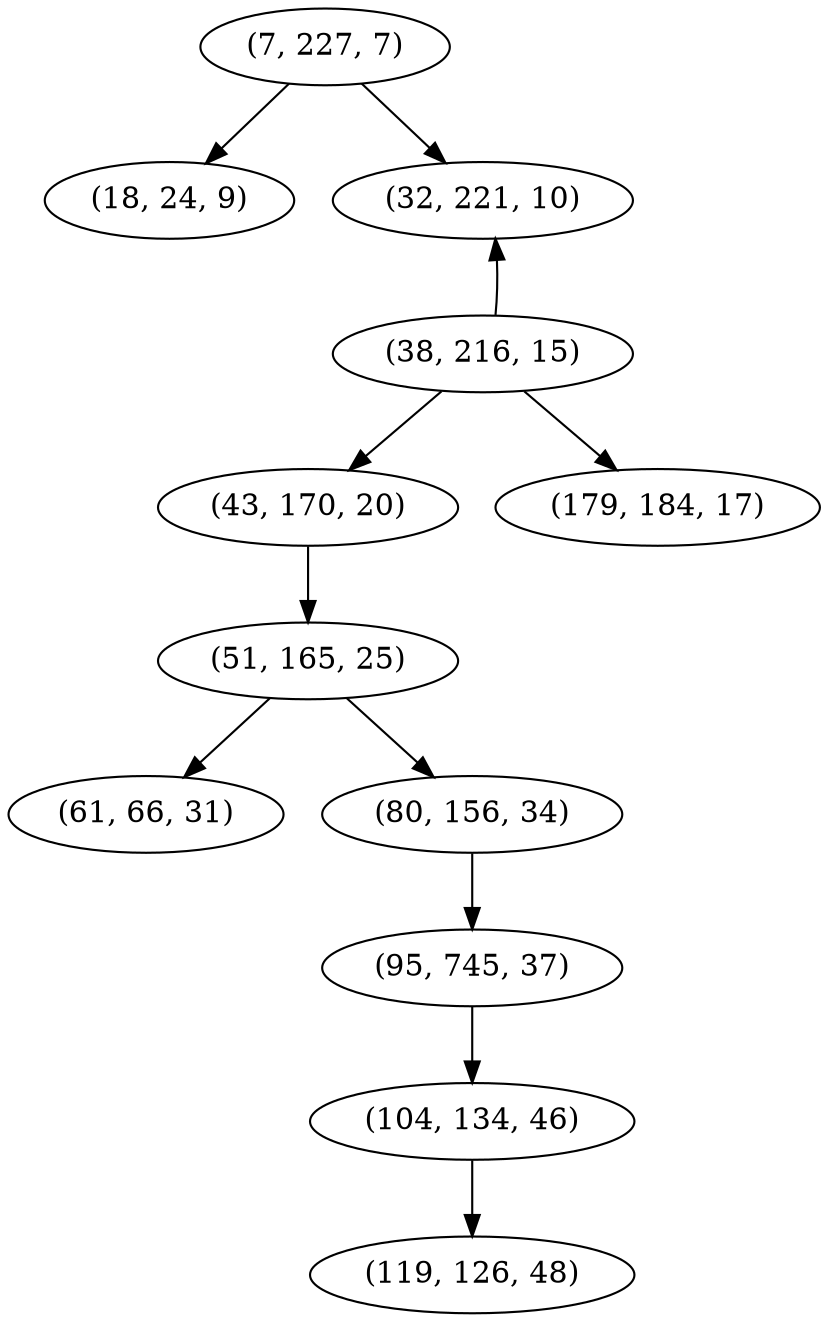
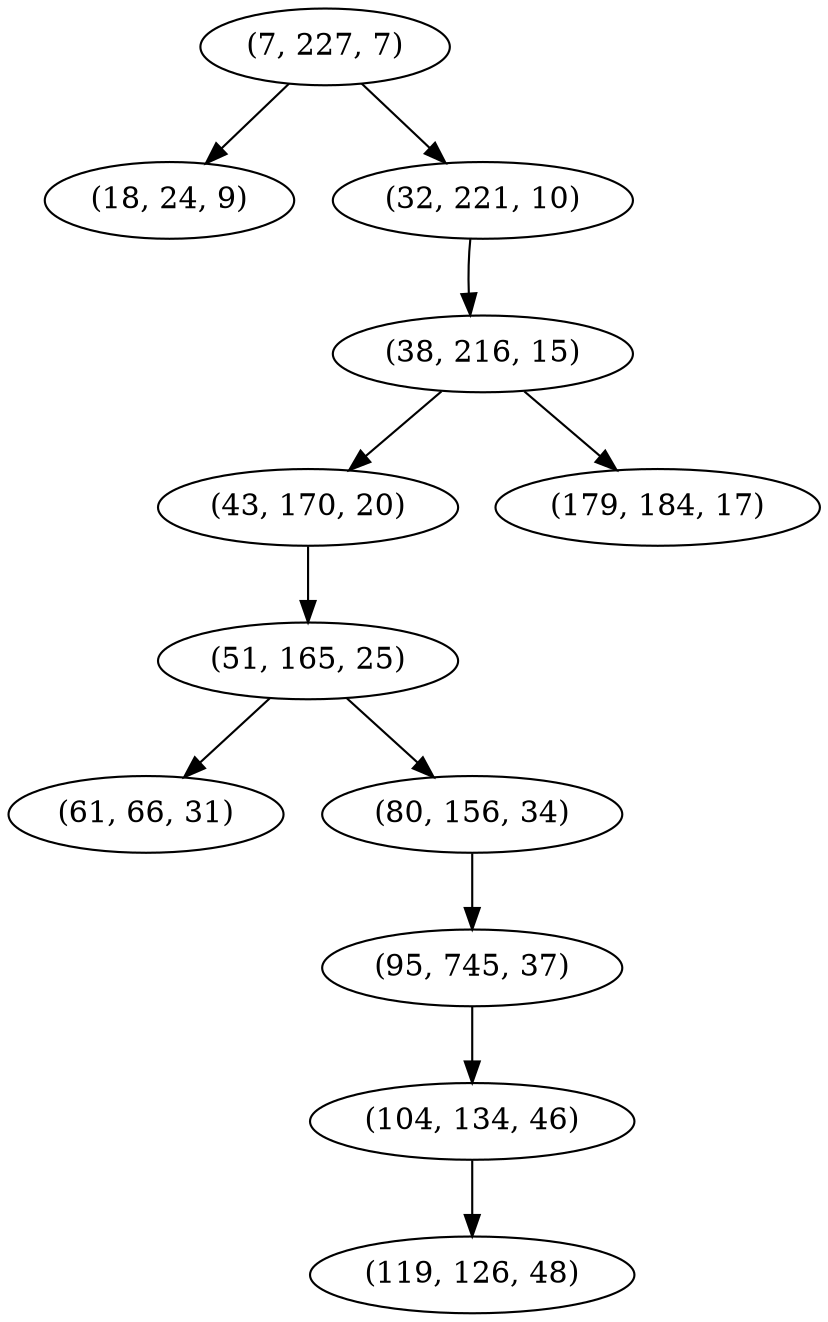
(497, 288) -> (469, 266)
